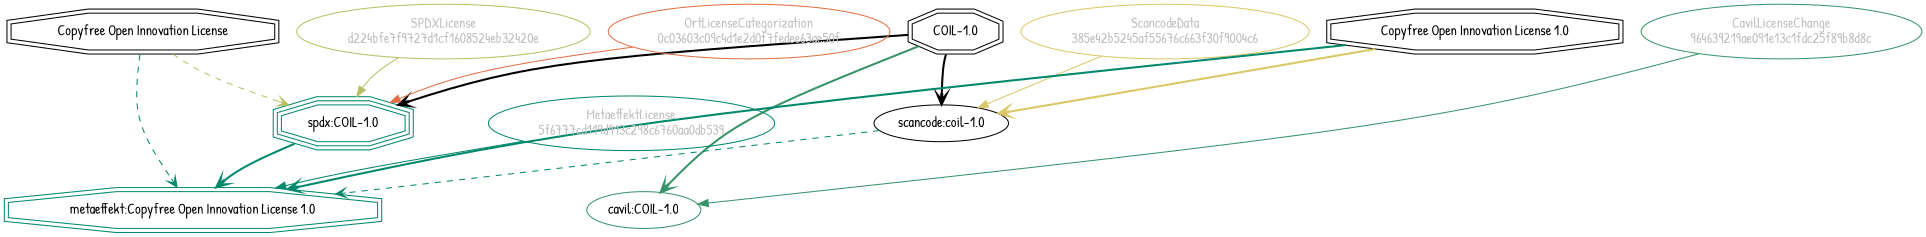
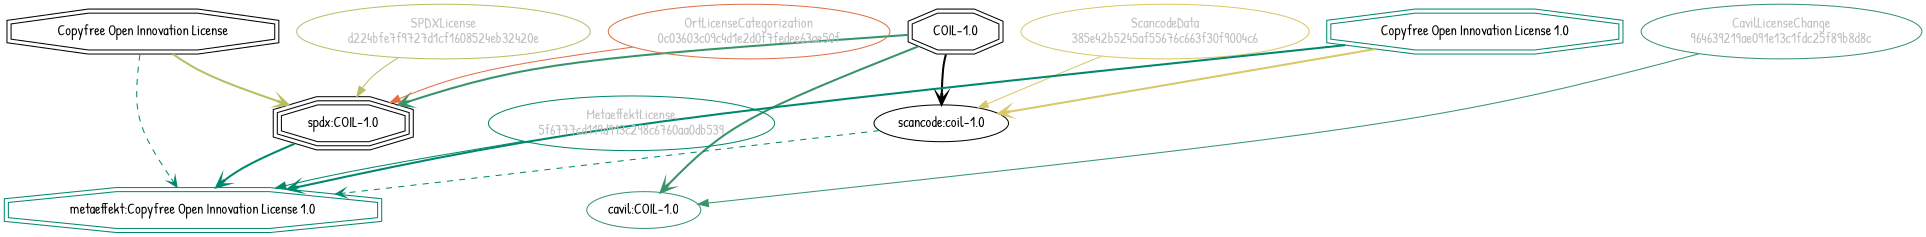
(1475, 32) -> (1475, 32)
(656, 54) -> (656, 54)
(224, 81) -> (224, 81)
(343, 123) -> (343, 123)
